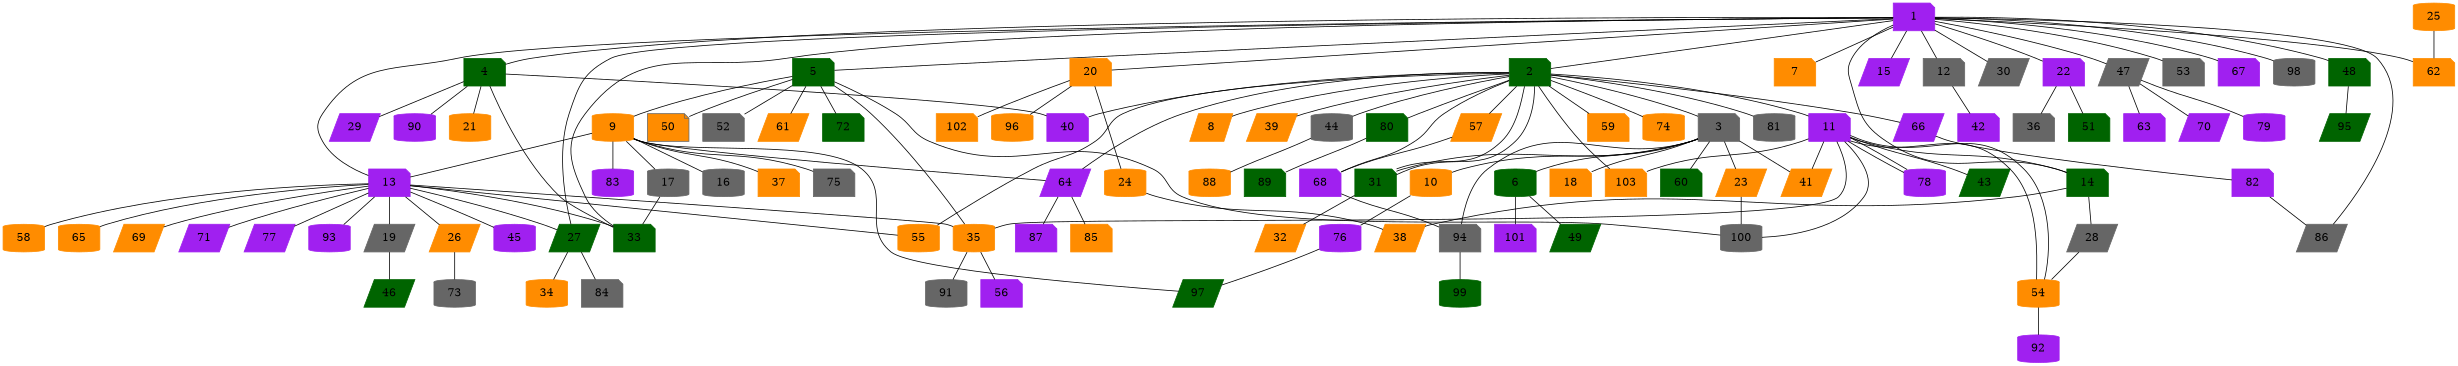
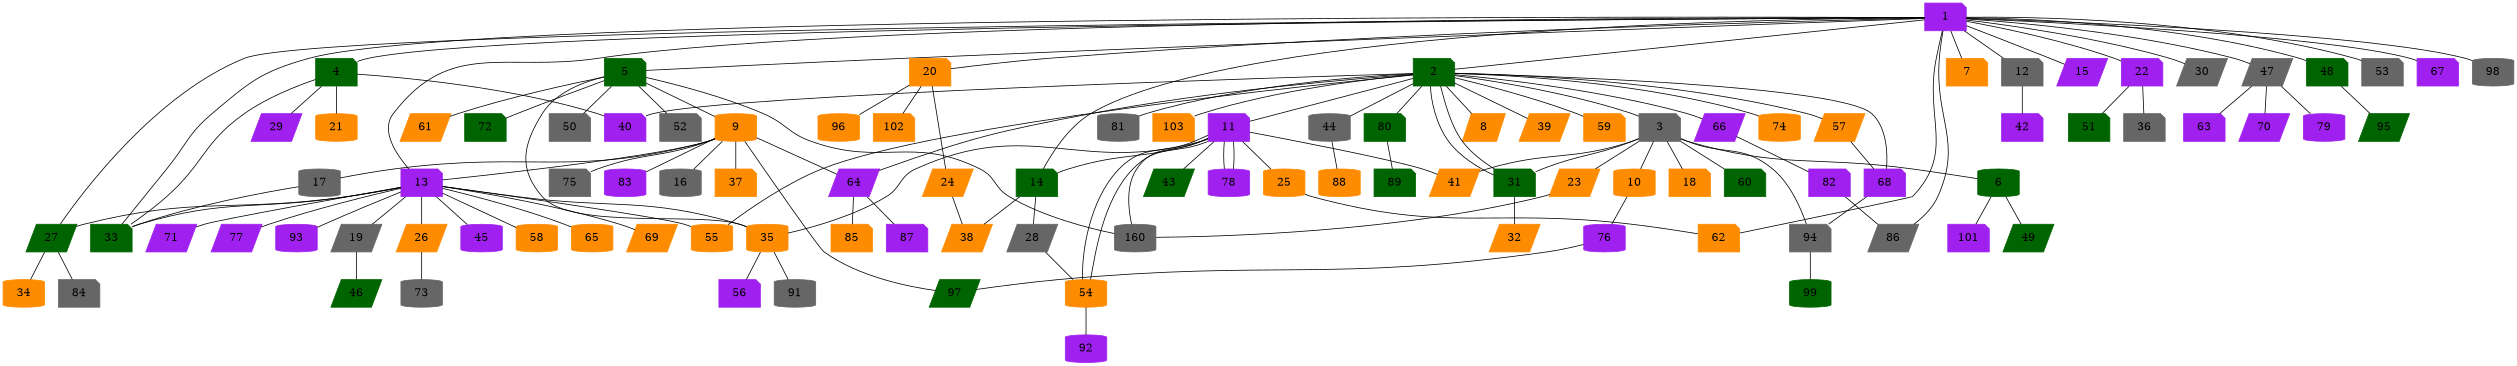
(415, 127) -> none
(668, 127) -> (570, 127)
(1724, 156) -> (1257, 155)
(1125, 183) -> (948, 183)
(1741, 238) -> (1135, 238)
